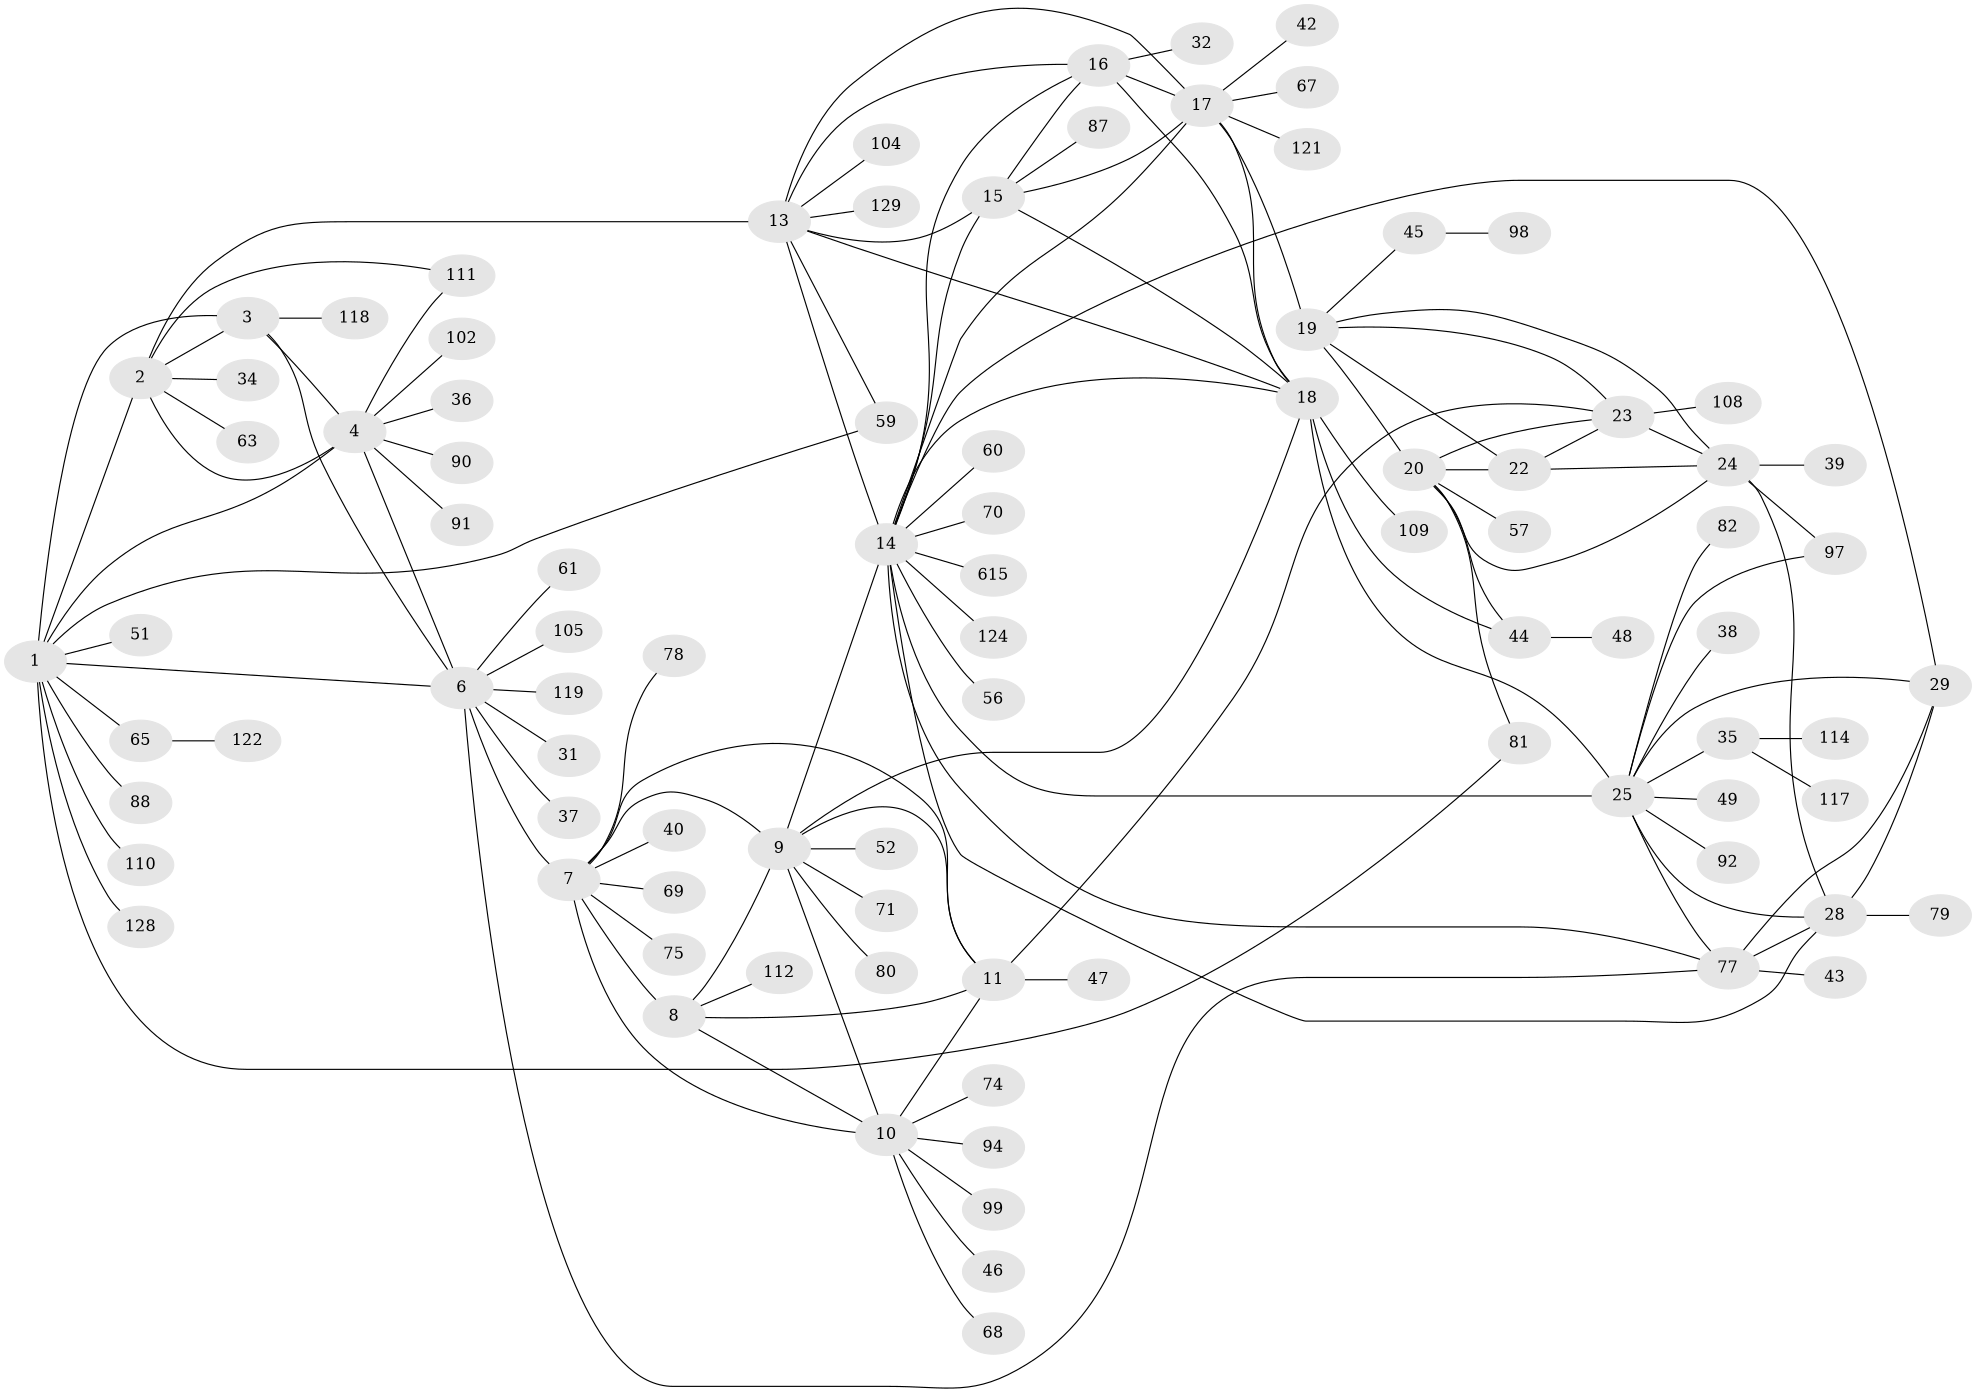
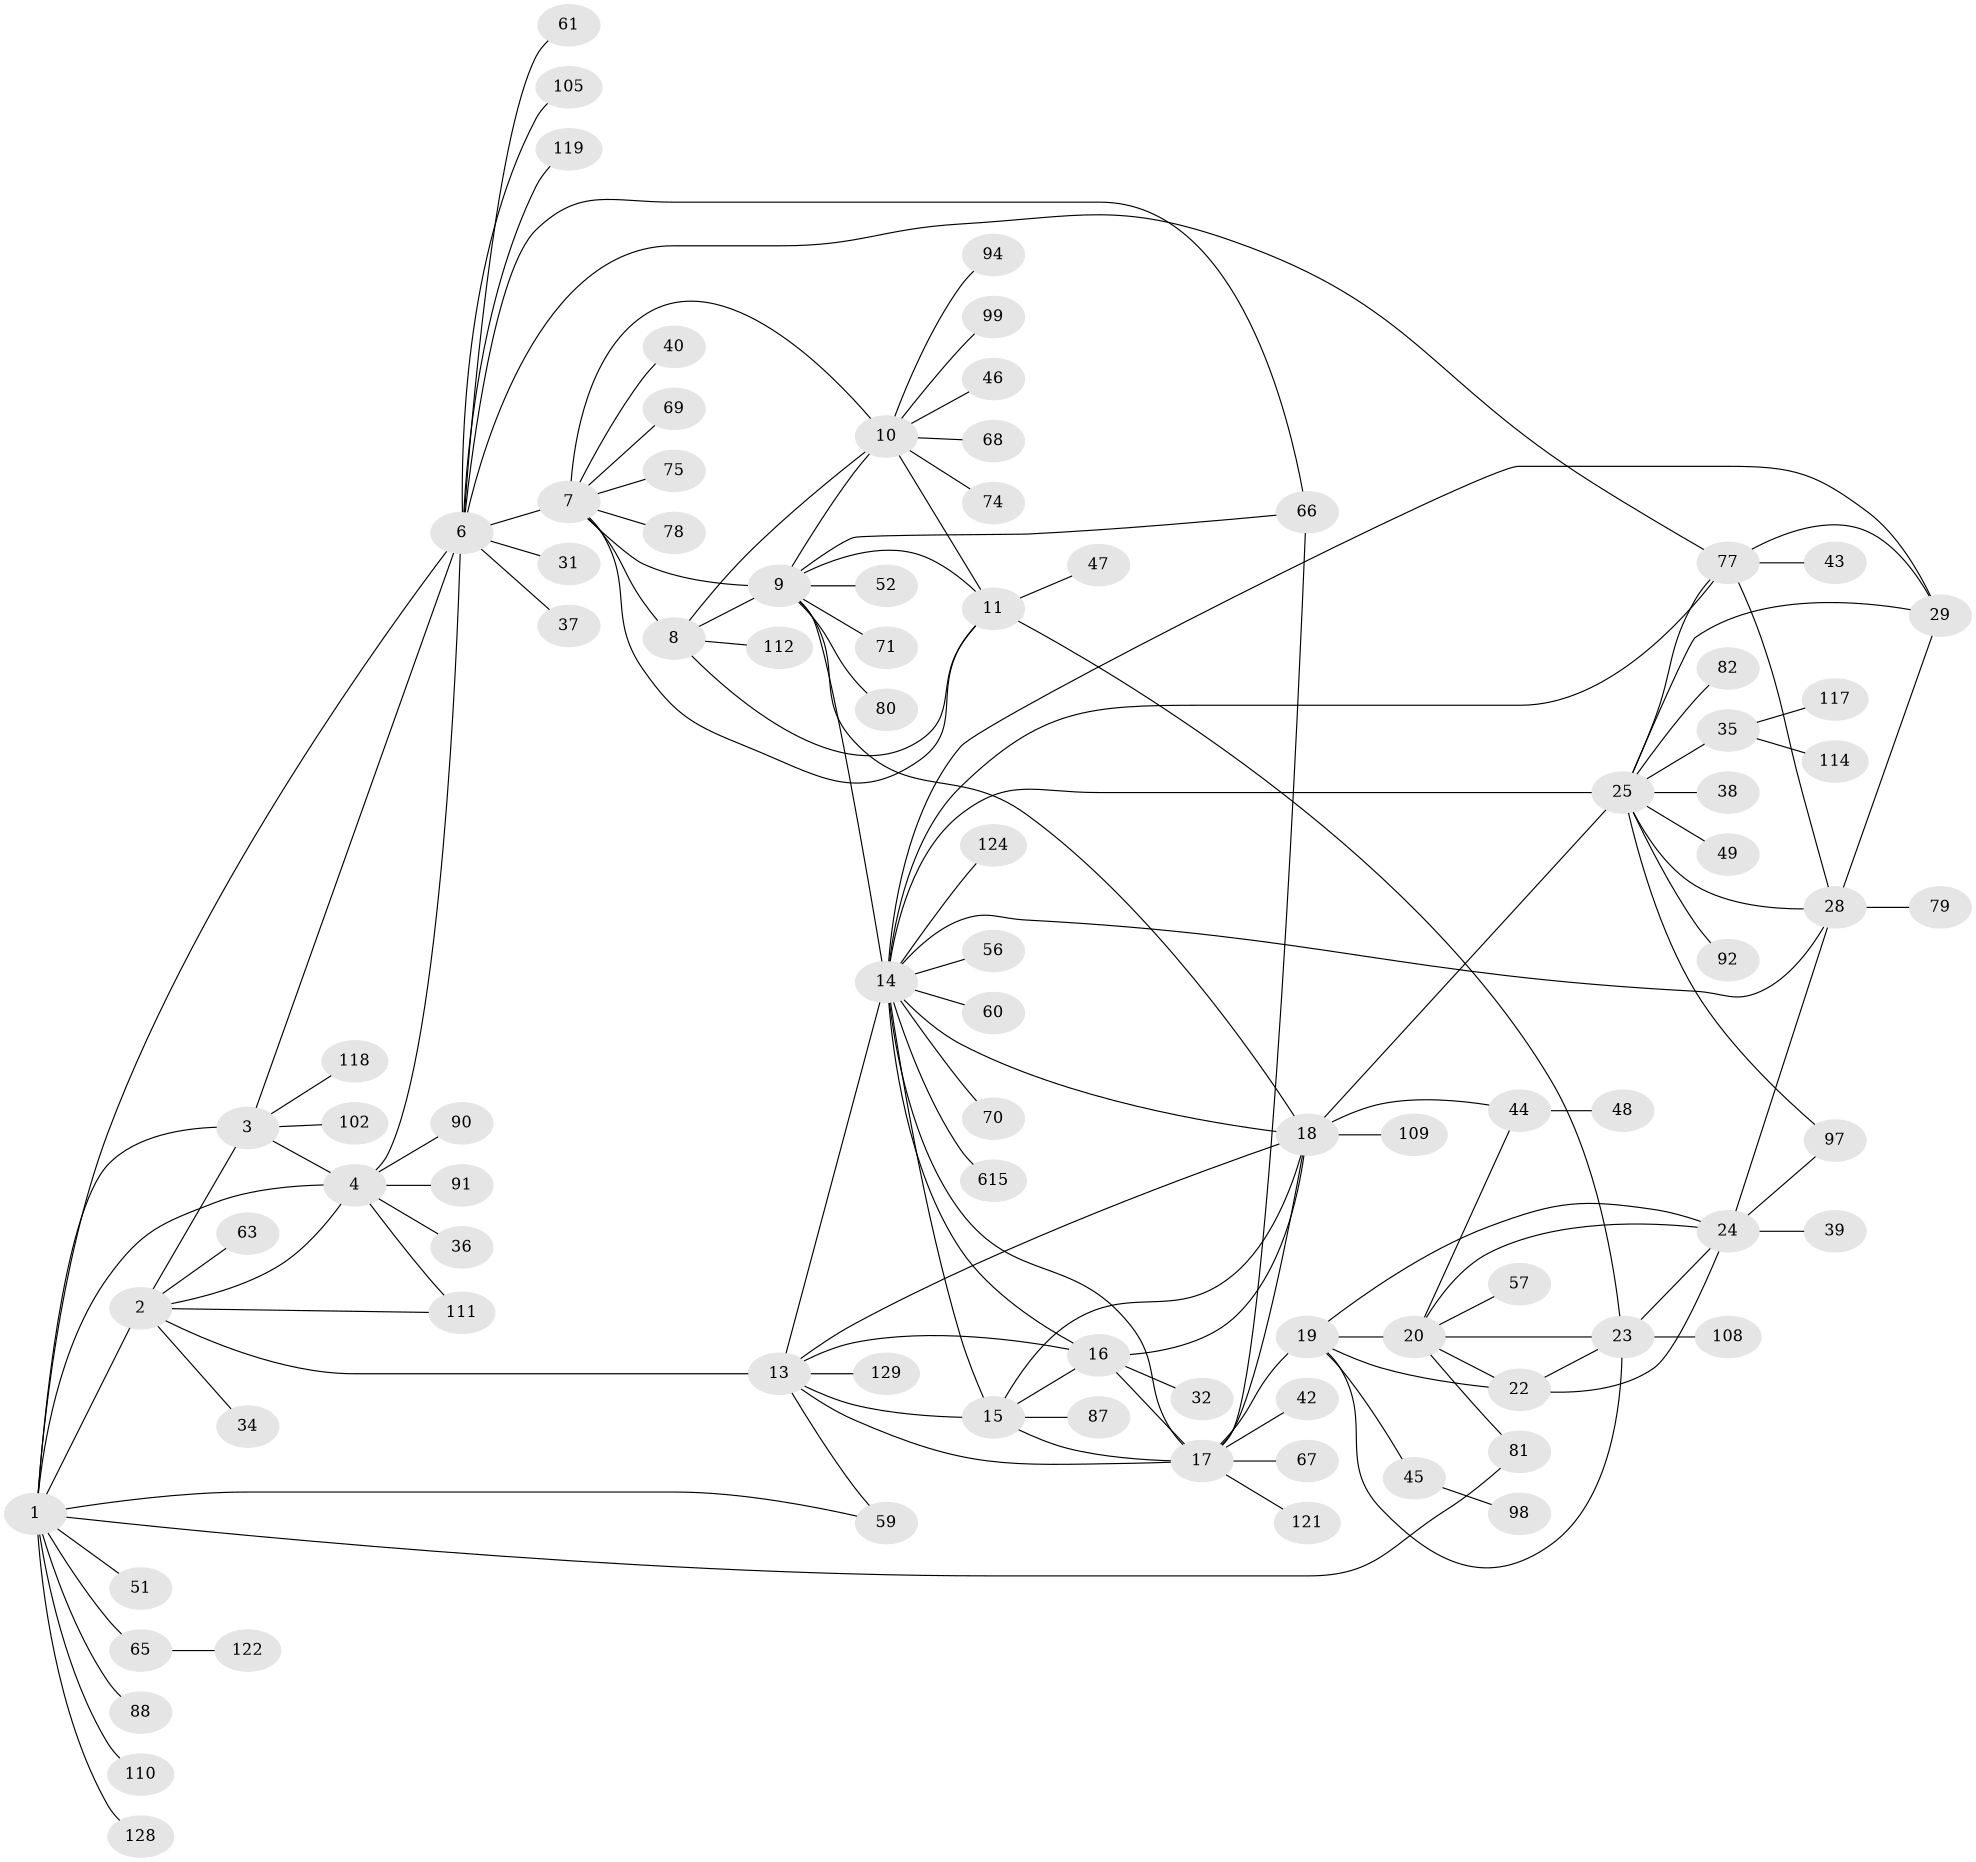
(886, 145) -> none
(408, 386) -> (301, 1126)
none -> (1307, 512)
